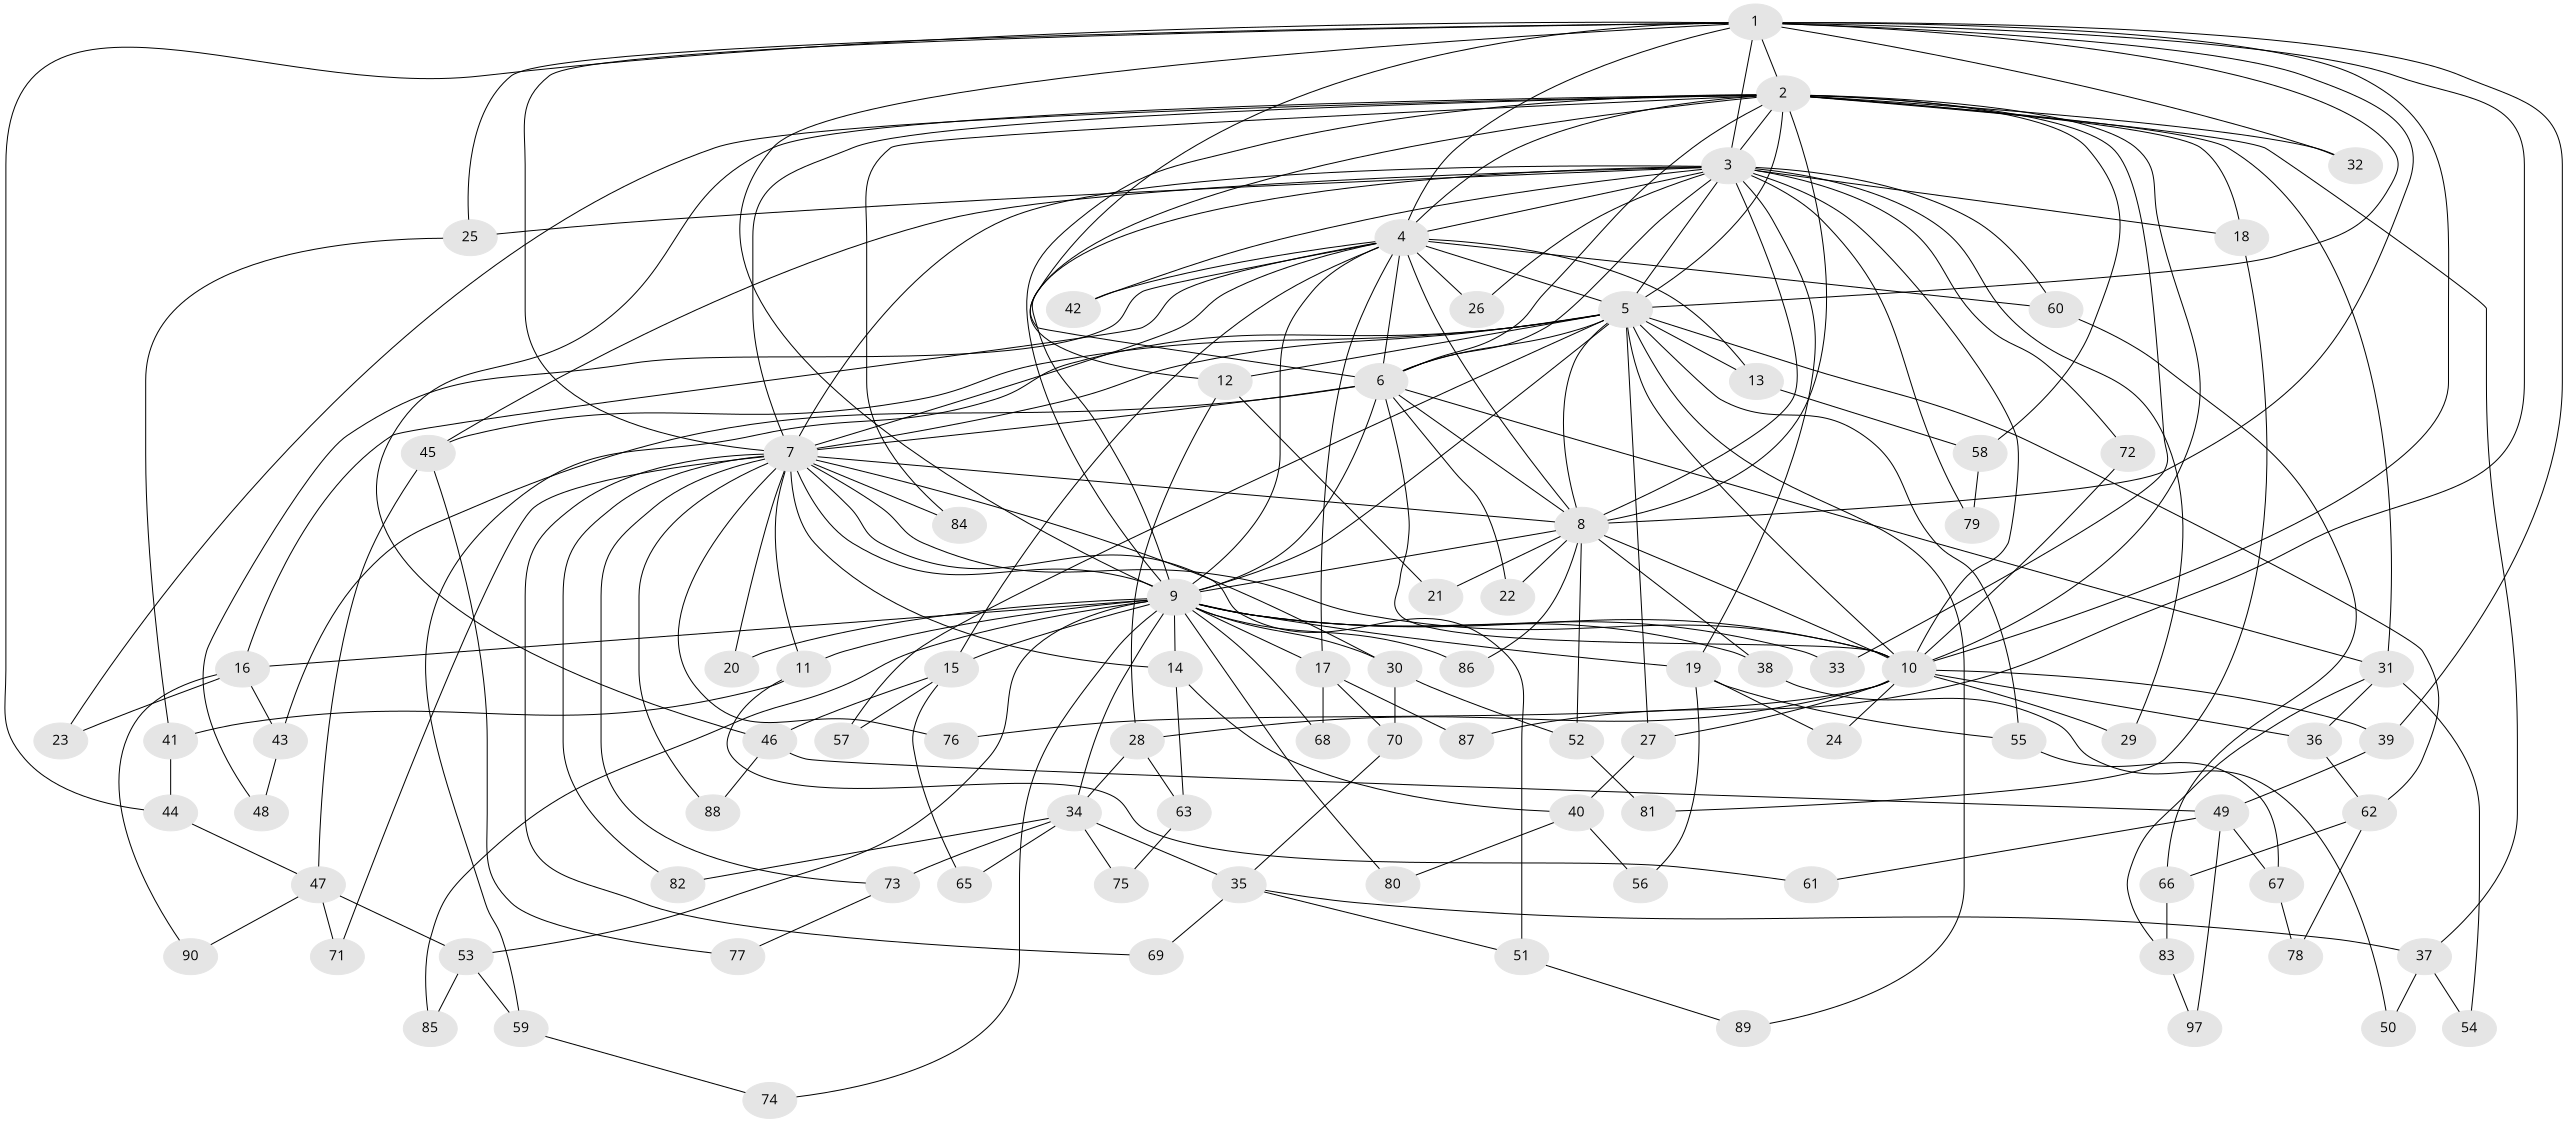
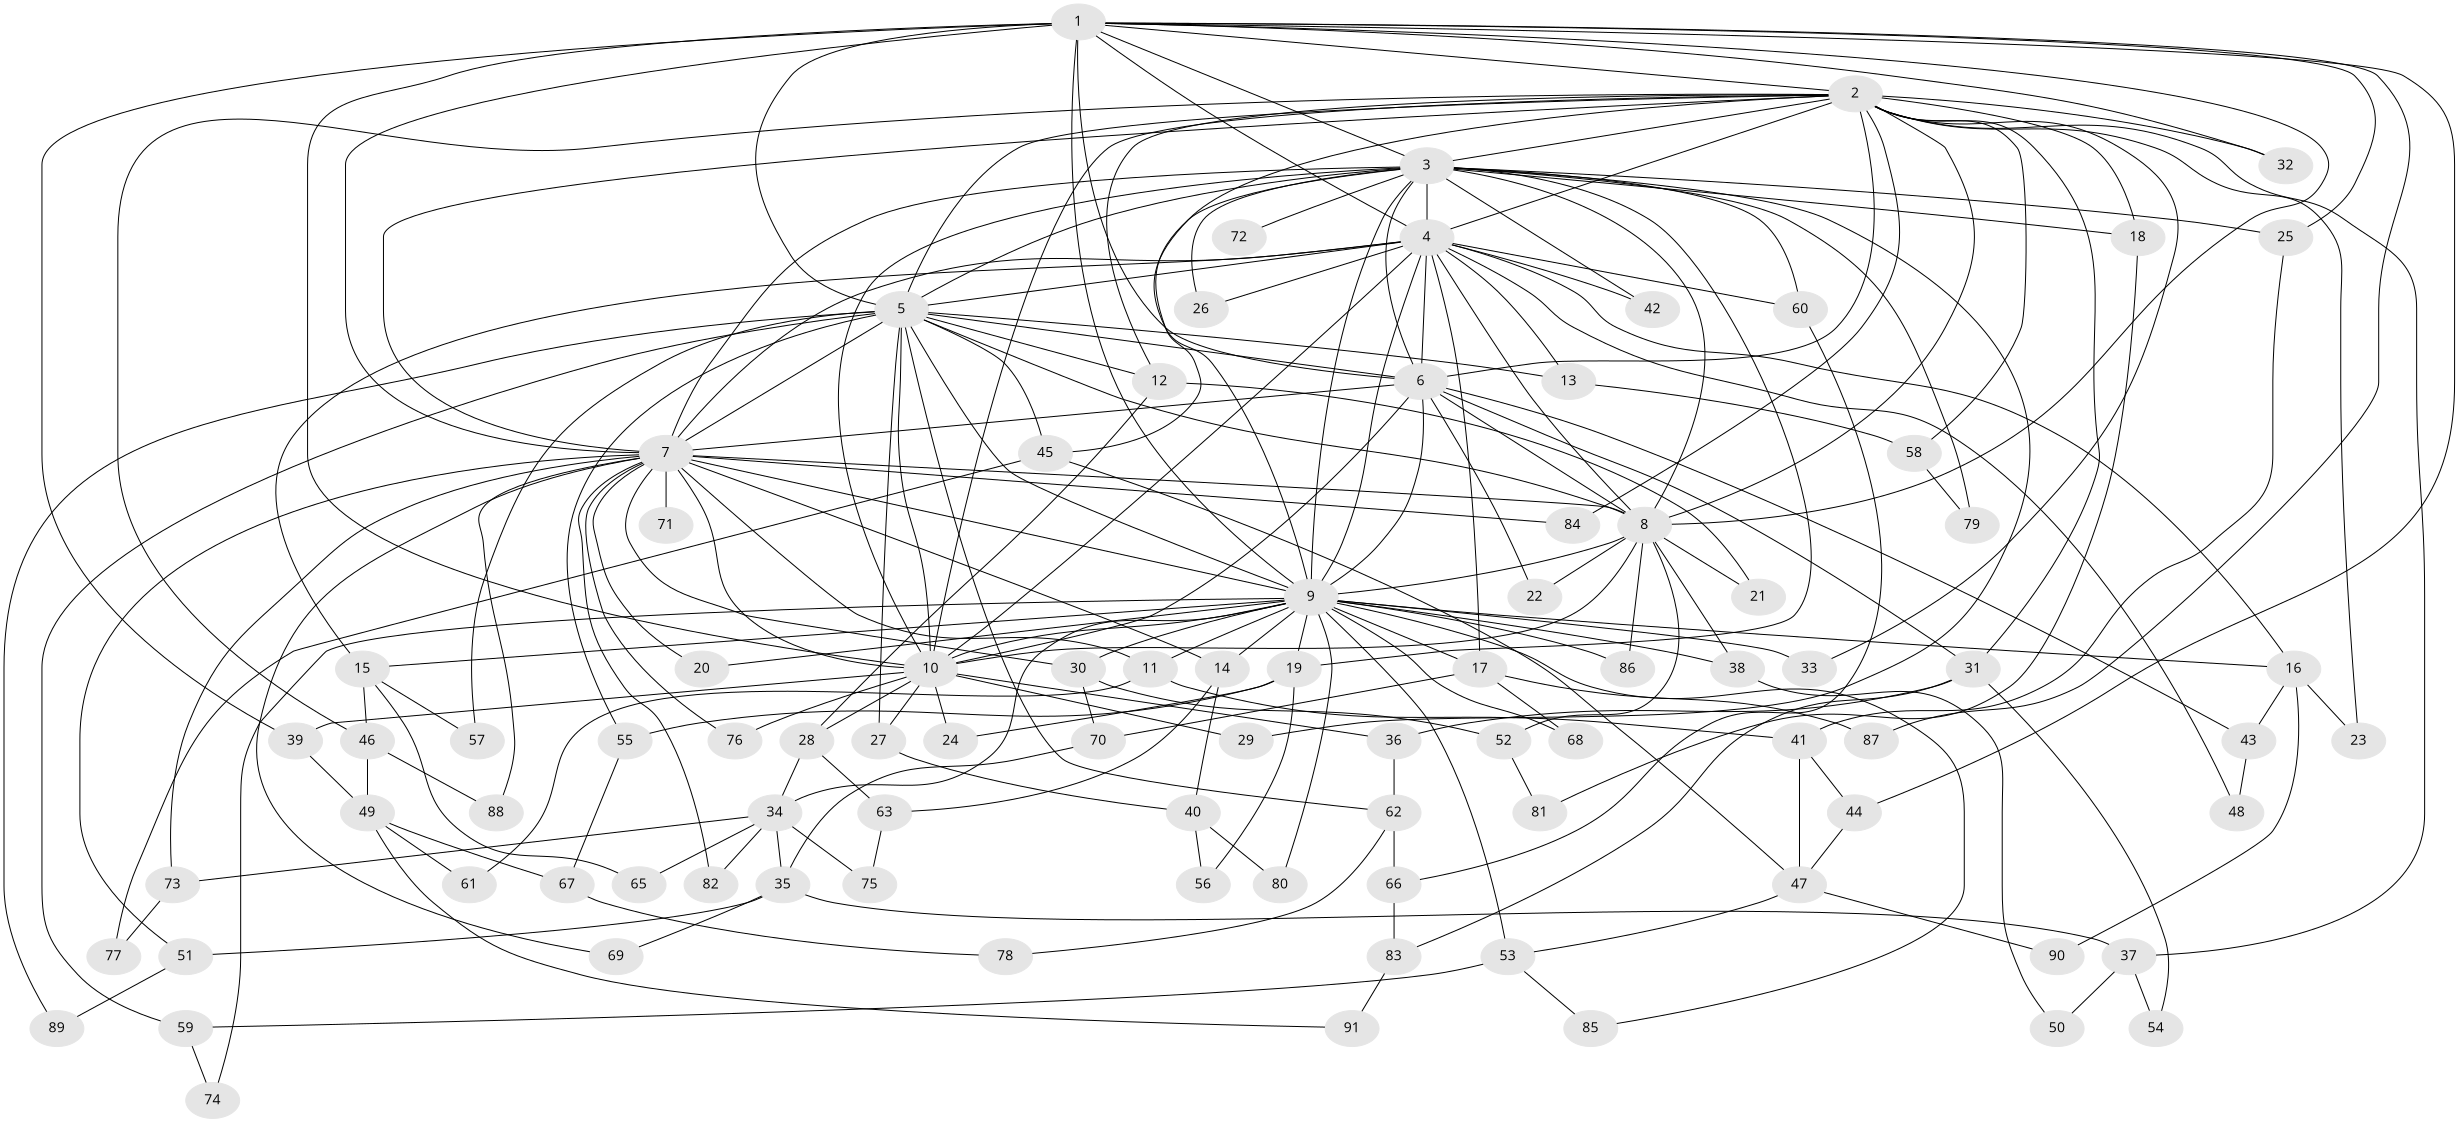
(2036, 550) -> (1184, 459)
(328, 921) -> (1799, 813)
(2195, 1029) -> (1352, 1029)
